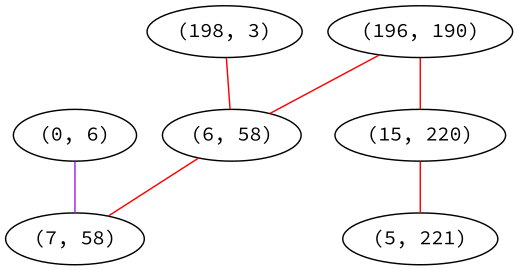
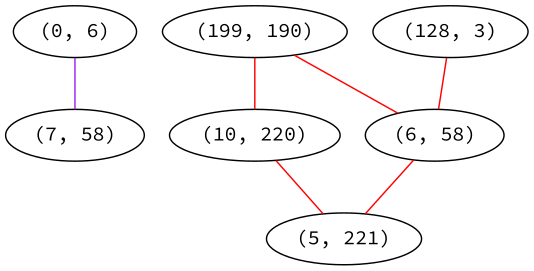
(225, 32) -> (451, 32)
(420, 32) -> (255, 32)
(420, 135) -> (255, 135)
(153, 187) -> (390, 187)
